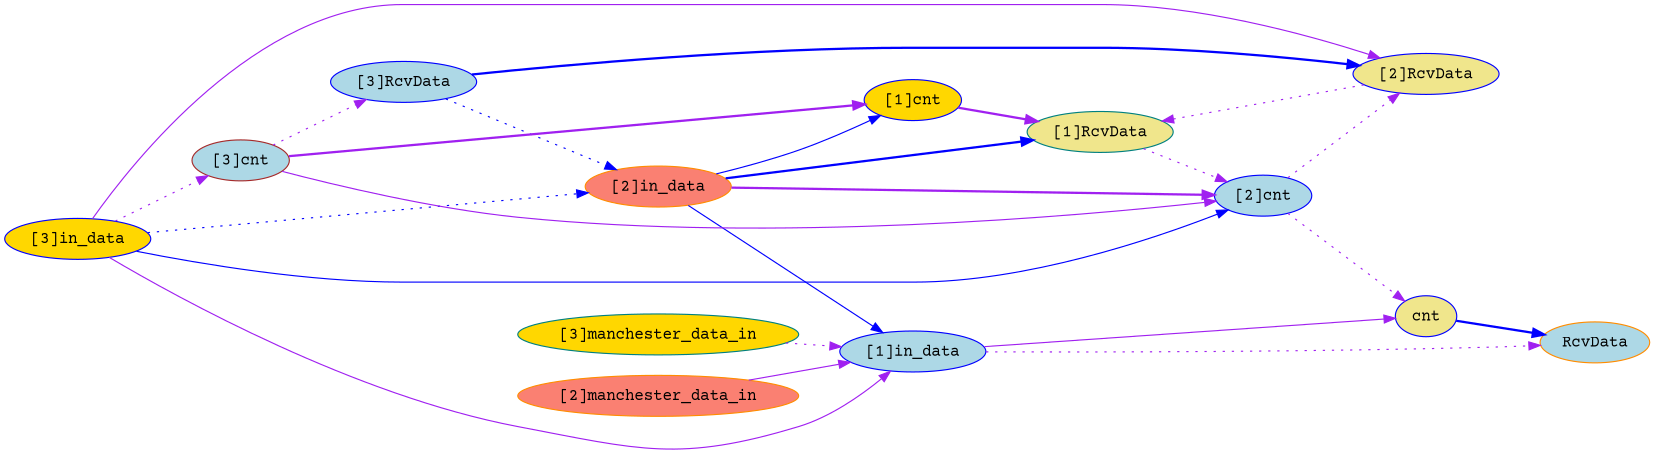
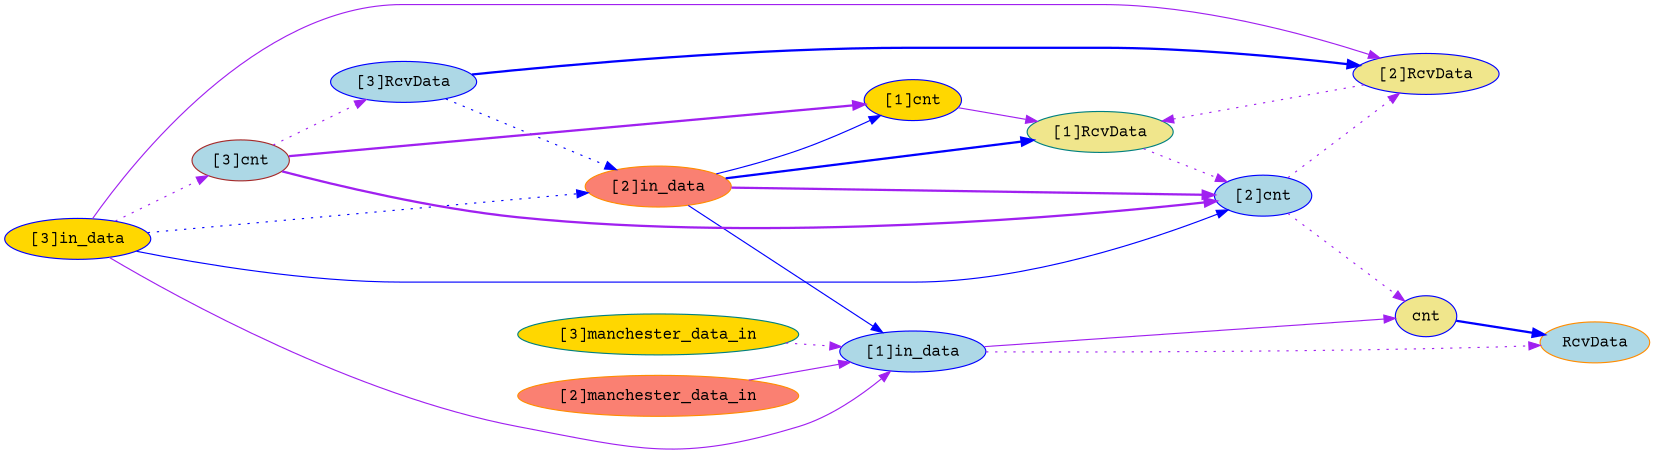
(992, 114) -> (992, 114)
(741, 228) -> (741, 228)
